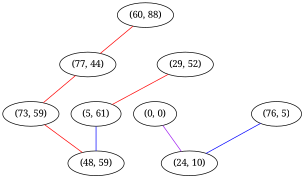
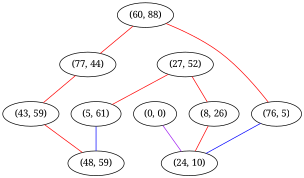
none -> (223, 55)
(185, 64) -> (185, 64)
(31, 114) -> (31, 114)
none -> (214, 114)
